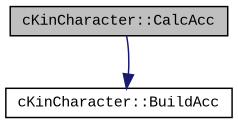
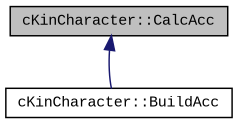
(129, 55) -> (109, 70)
